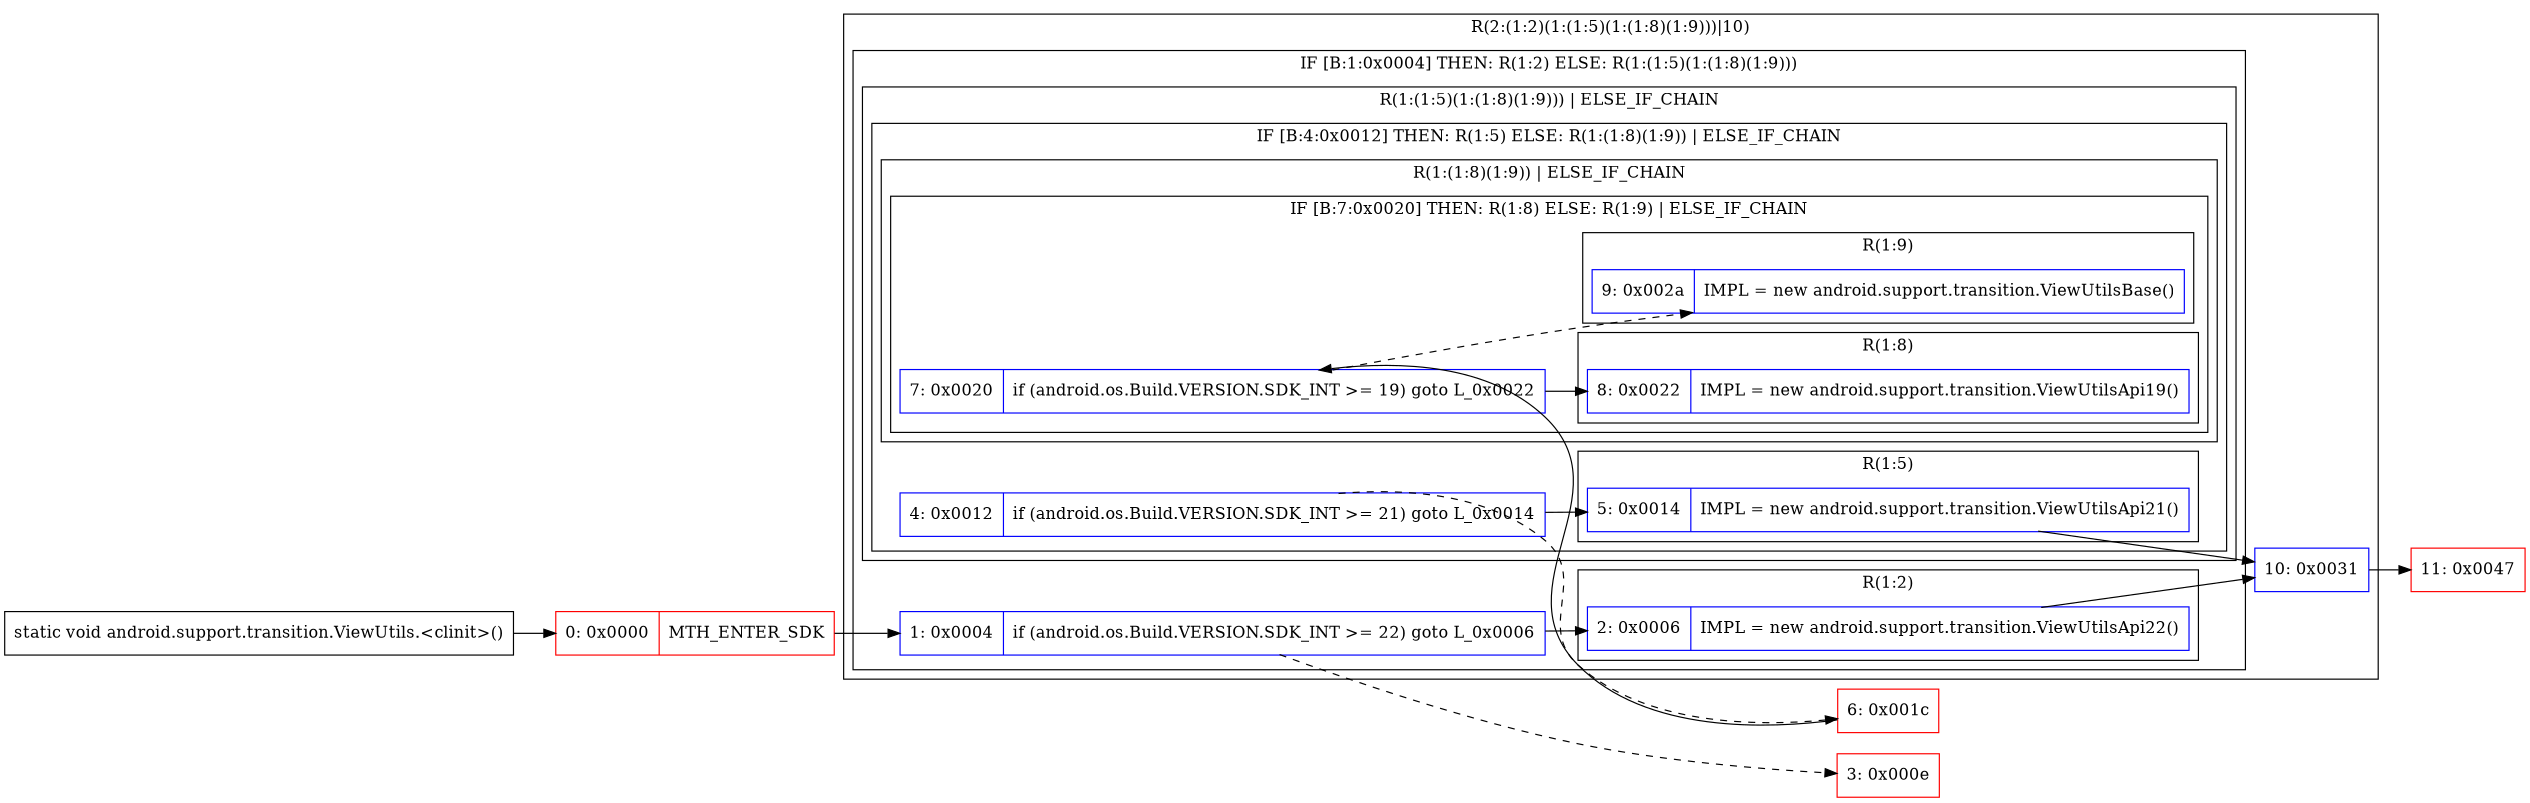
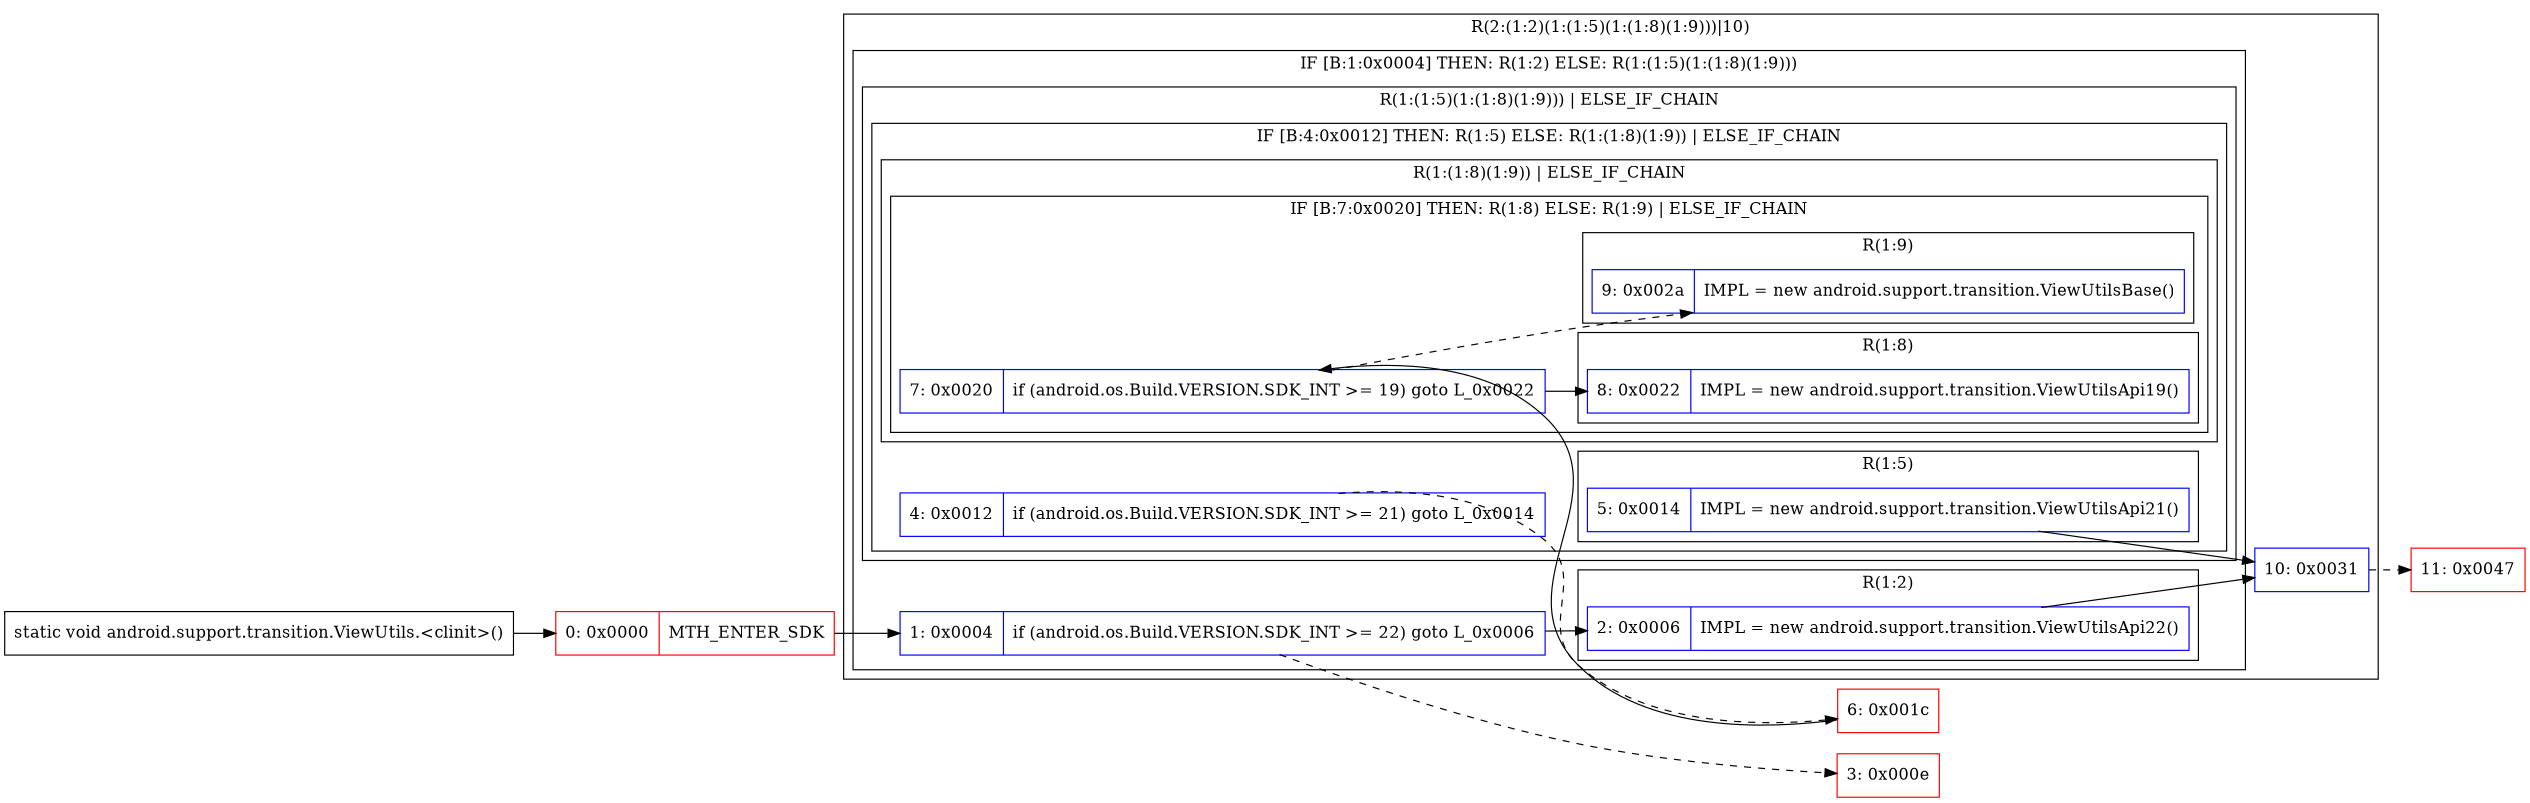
(1560, 512) -> none
(2385, 570) -> (2385, 570)
